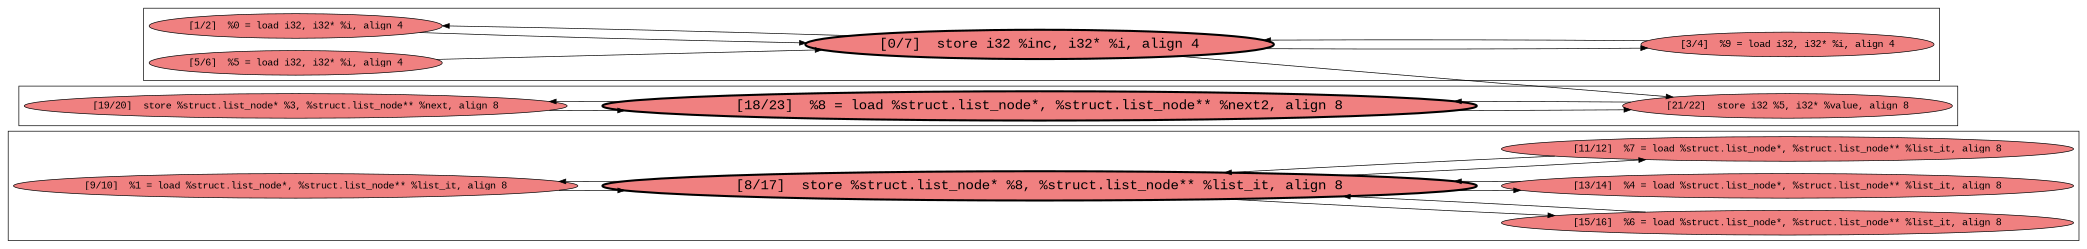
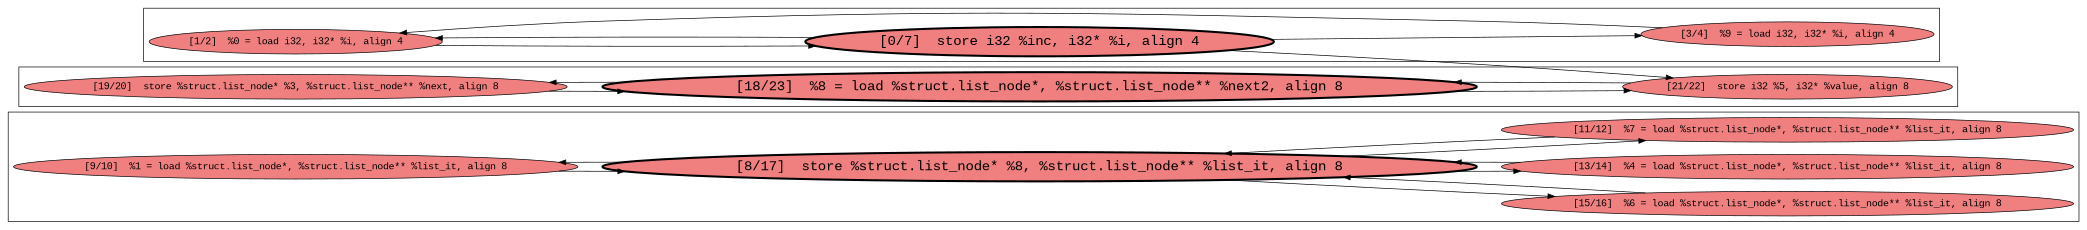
(1459, 40) -> (1034, 13)
(296, 63) -> none
